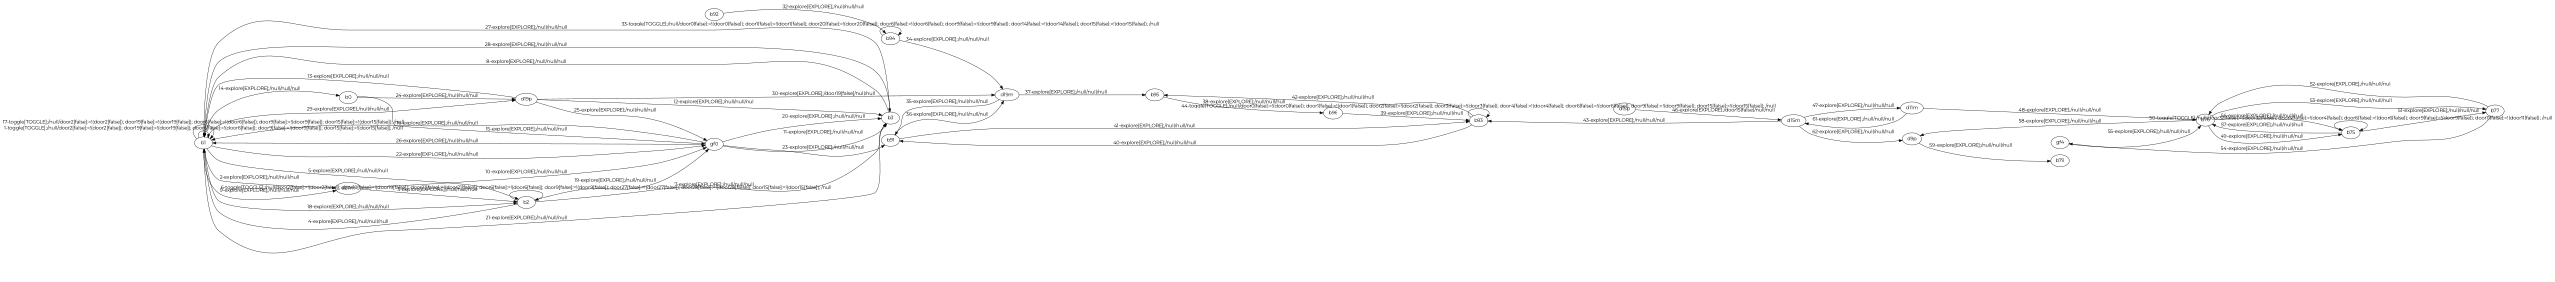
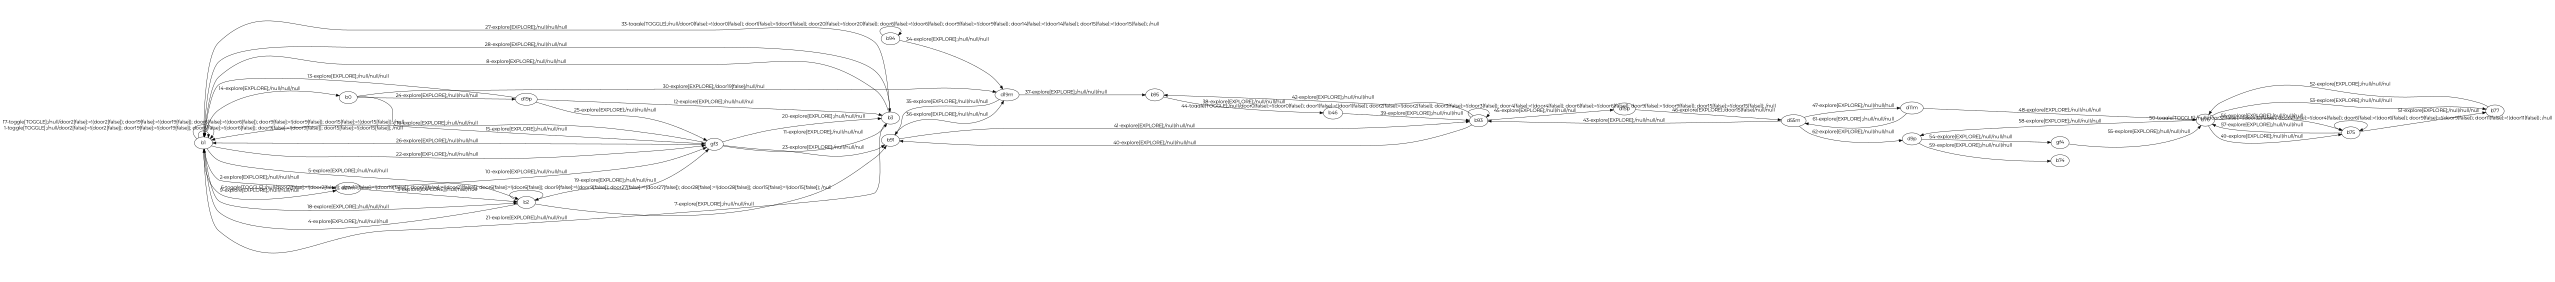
(714, 15) -> none
(764, 97) -> (675, 89)
(357, 113) -> none
(1333, 113) -> (1333, 113)
none -> (1549, 115)
(1794, 121) -> (1794, 121)
(714, 144) -> (714, 144)
(2285, 152) -> (1985, 141)
(2060, 161) -> (2060, 161)
(724, 188) -> (718, 213)
